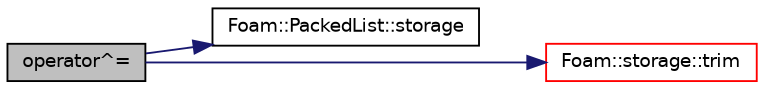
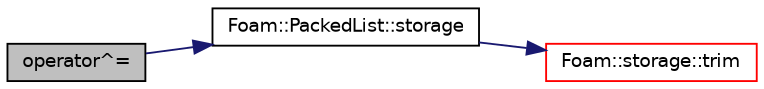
(336, 62) -> (503, 45)
